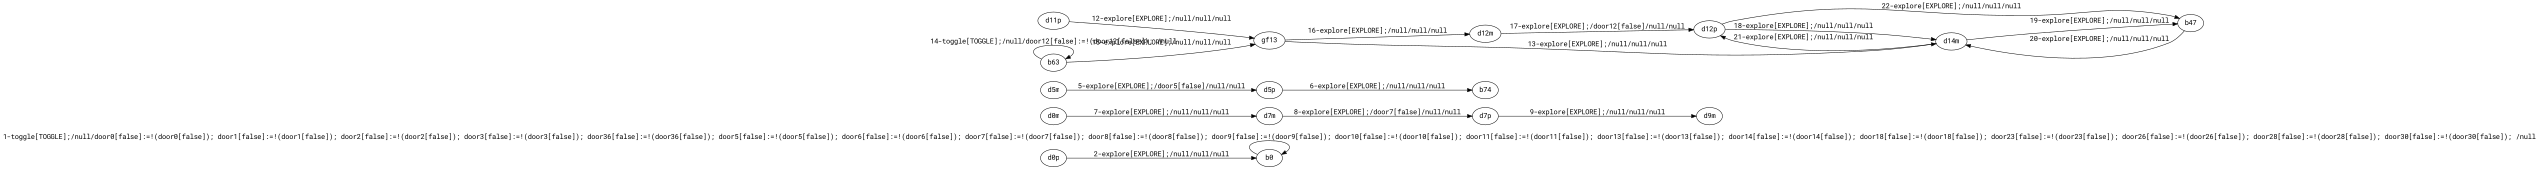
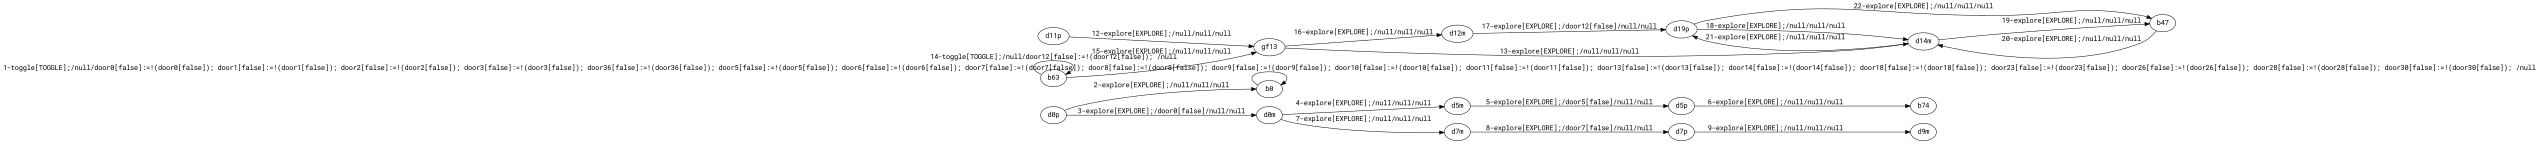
(1709, 29) -> (1682, 29)
none -> (1361, 111)
none -> (1159, 115)
